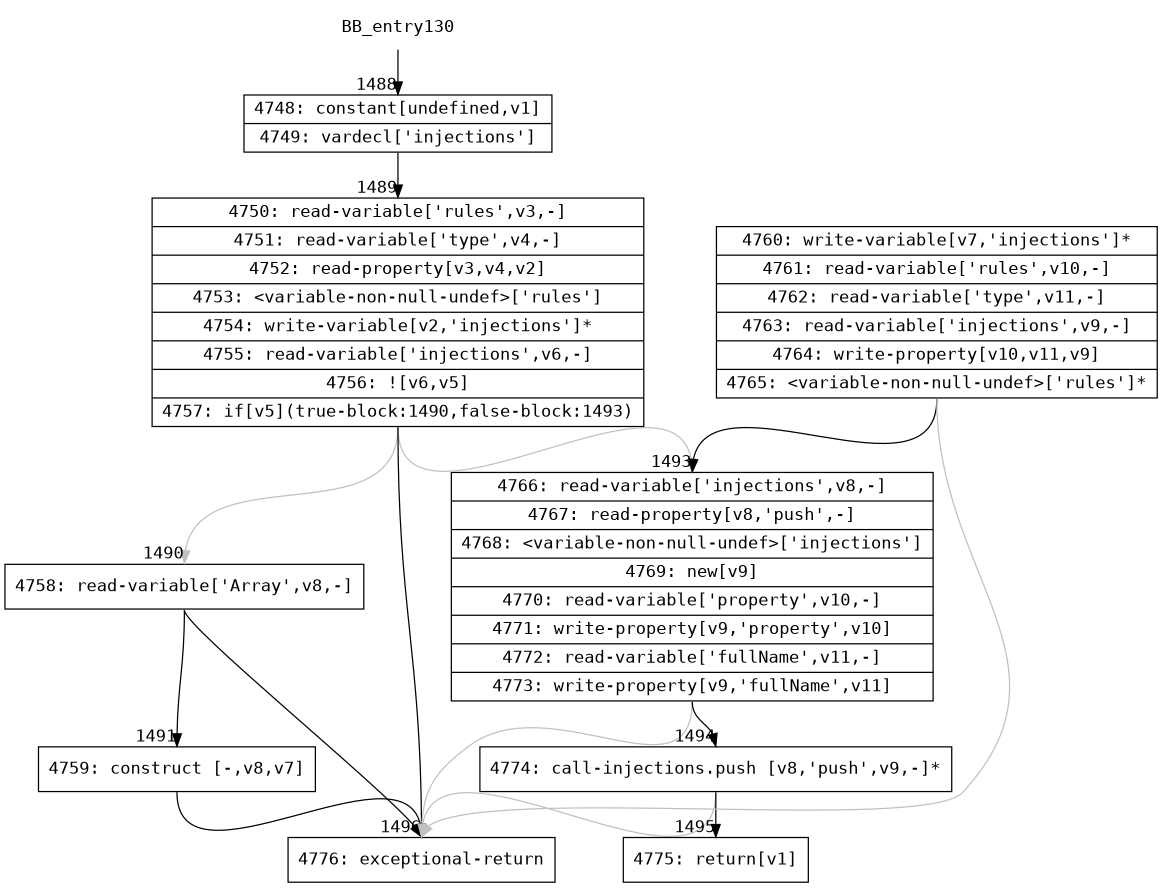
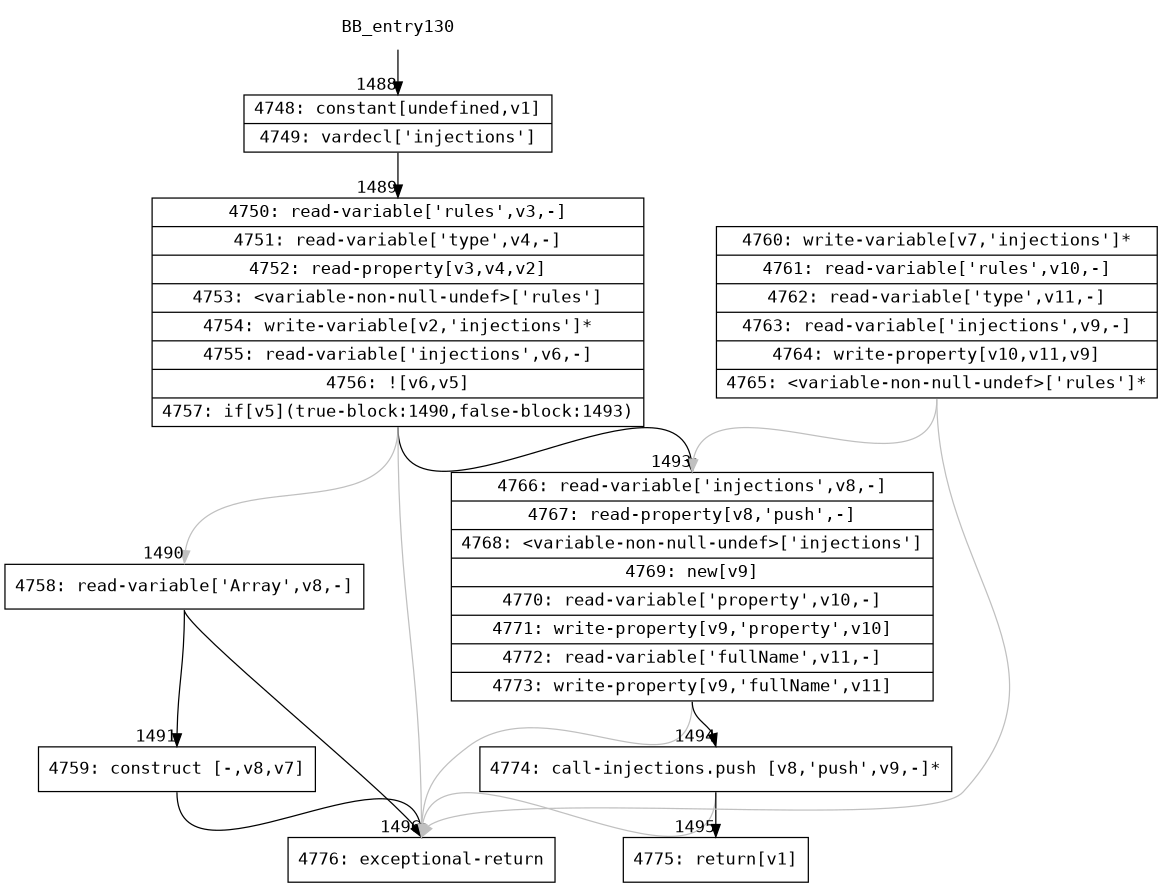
(821, 437) -> (821, 437)
(539, 451) -> (539, 451)
(409, 626) -> (409, 626)
